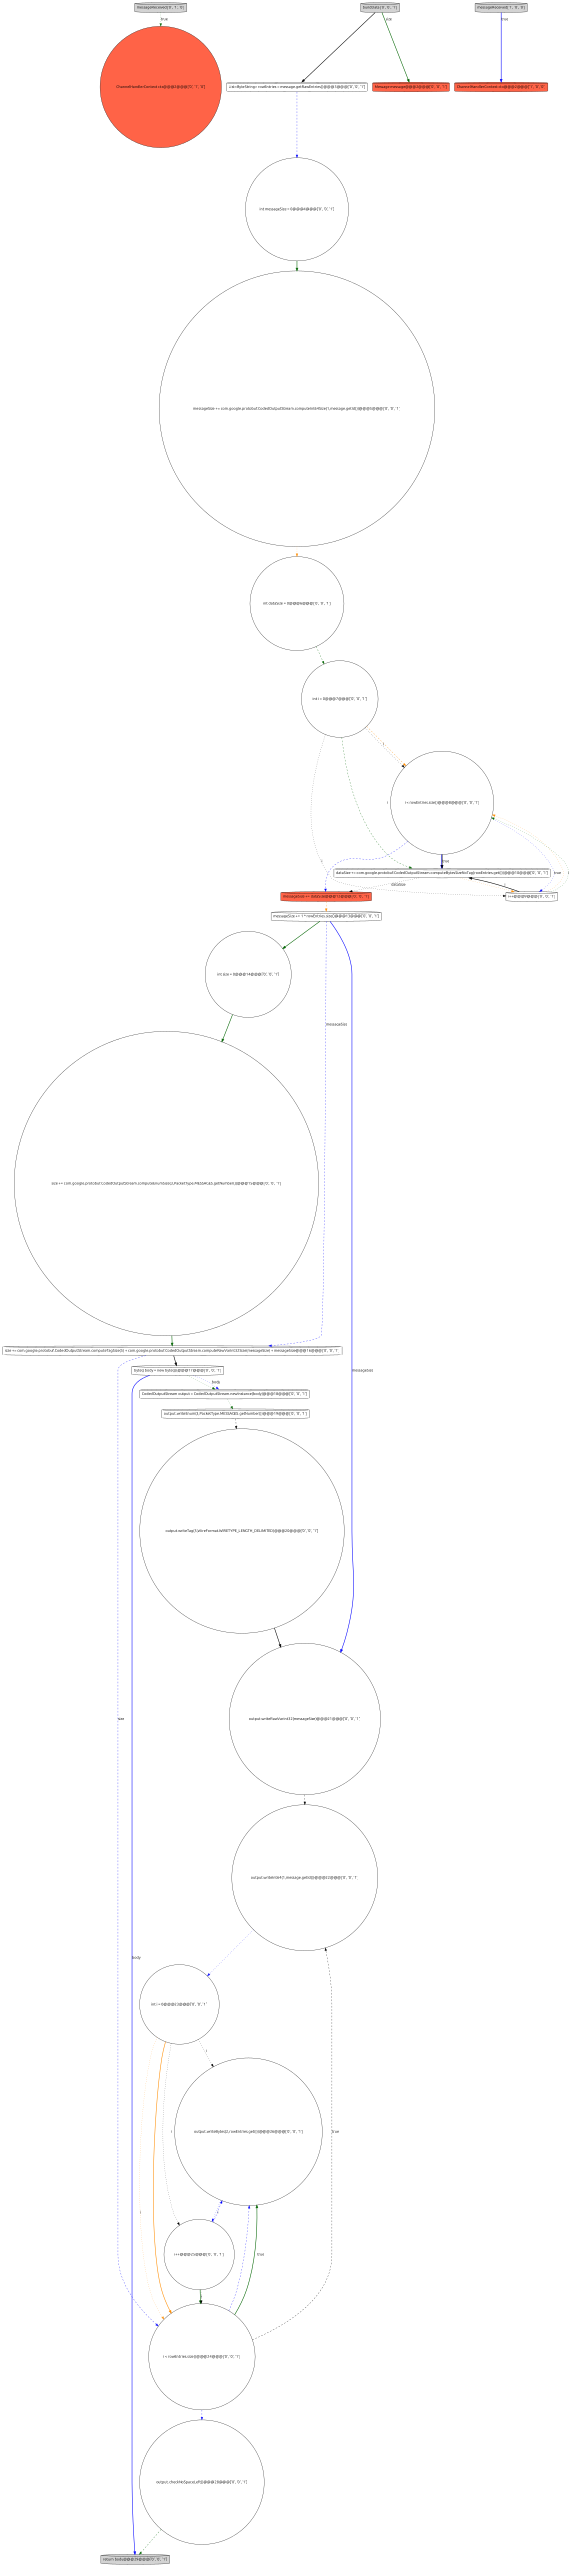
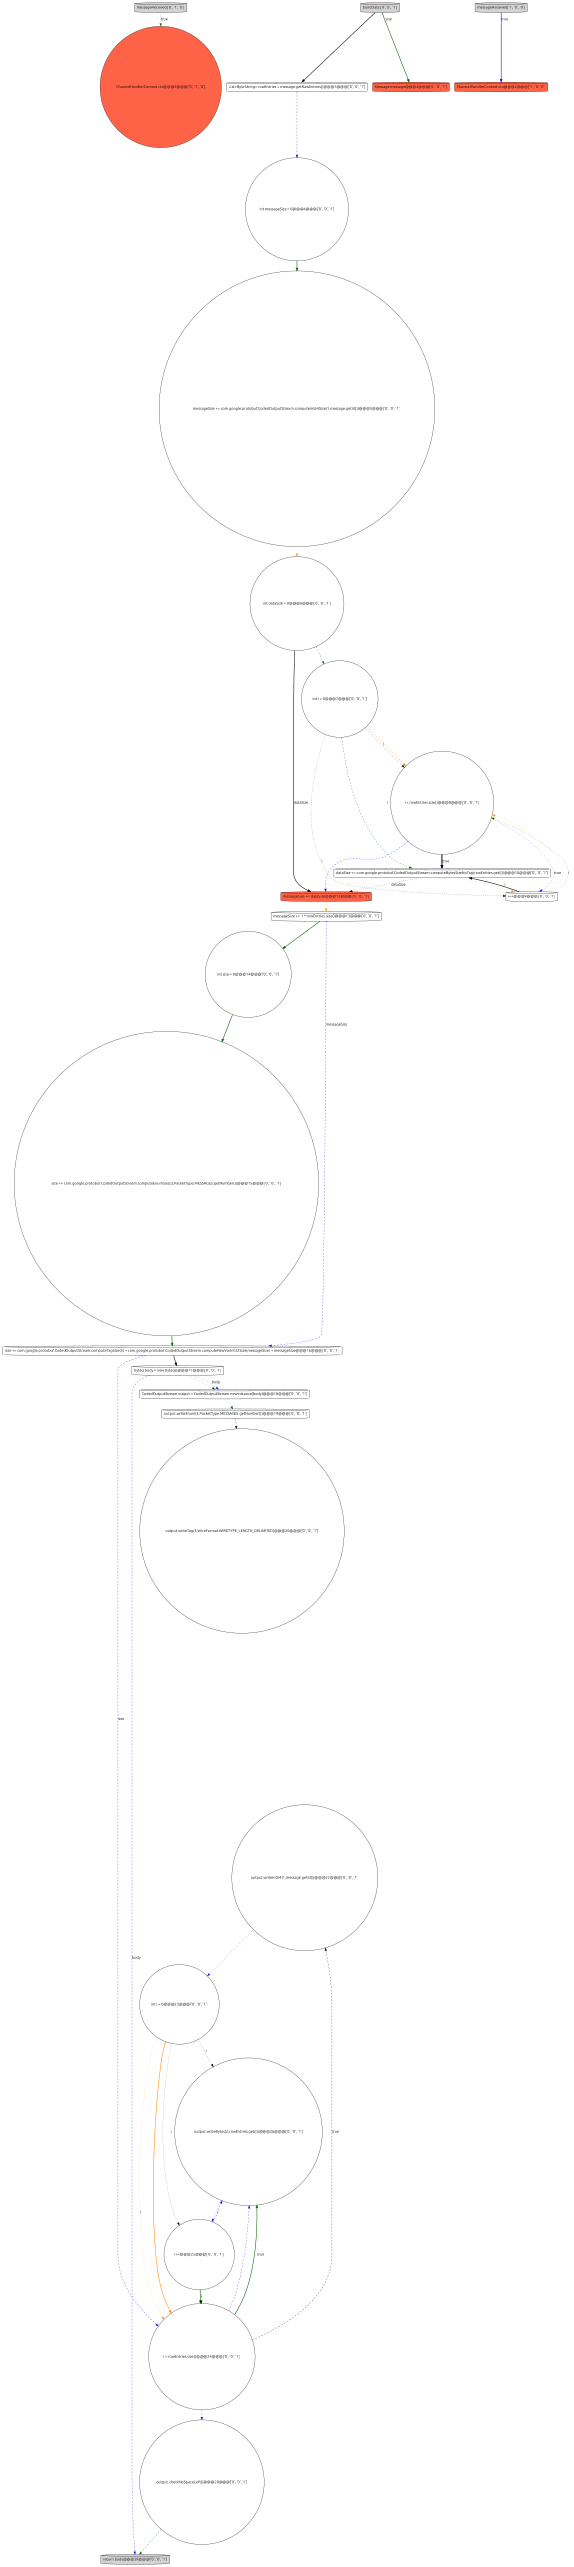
none -> (294, 774)
(305, 1719) -> none
(132, 1959) -> (132, 1959)
